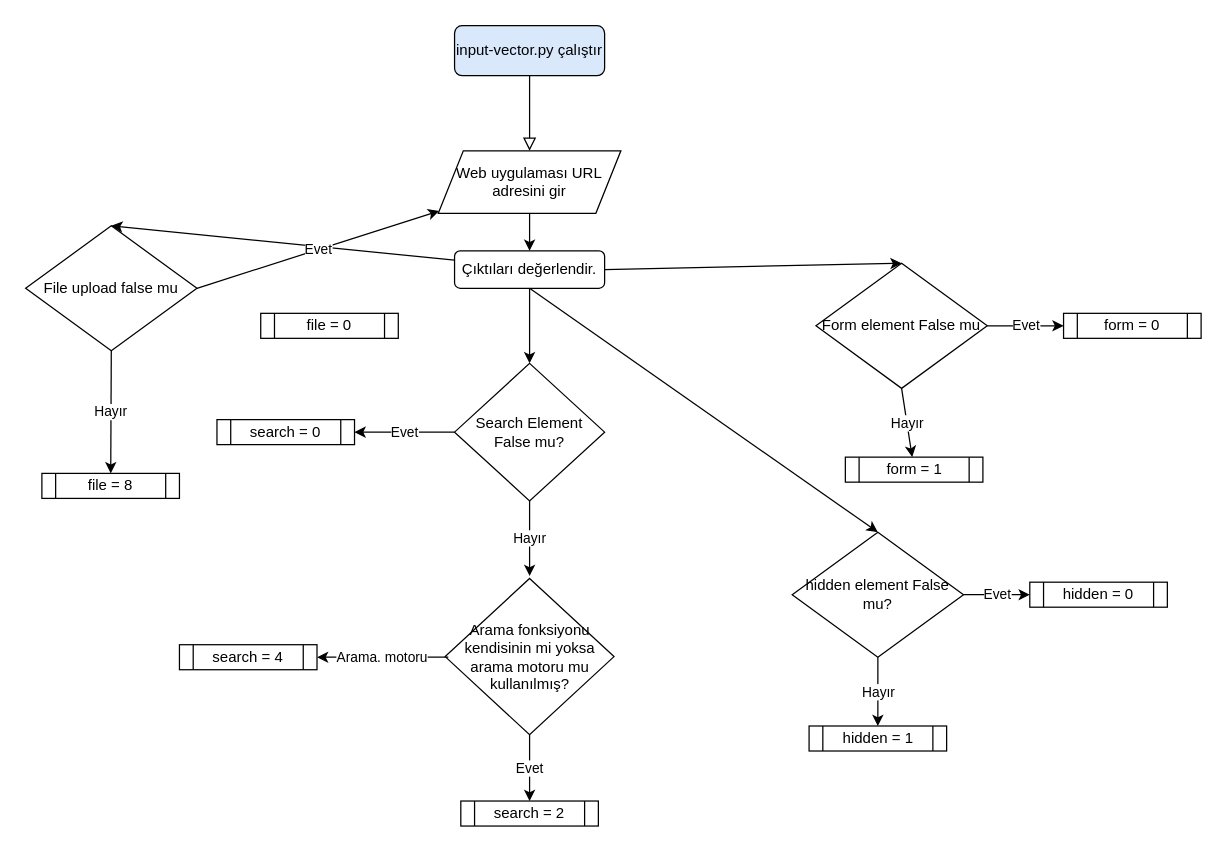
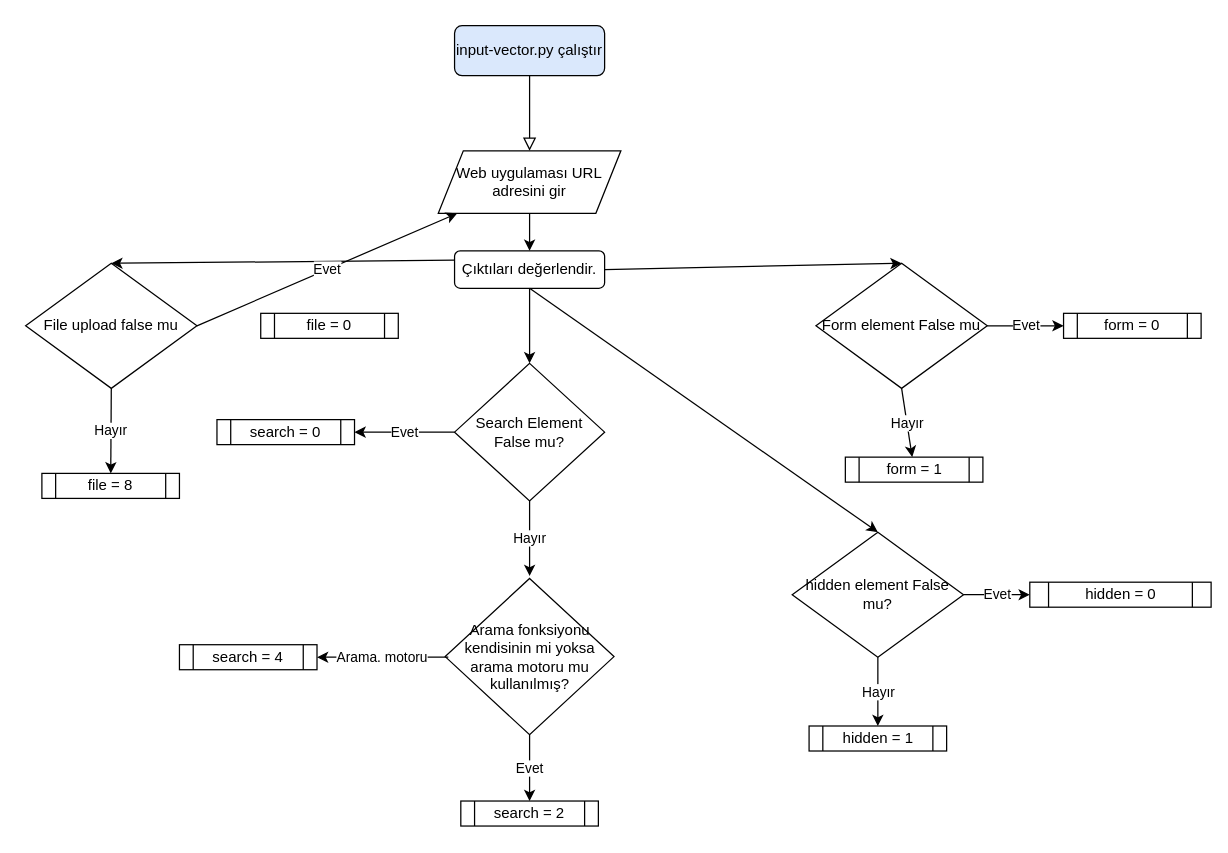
(111, 288) -> (111, 326)
(1098, 594) -> (1120, 594)
